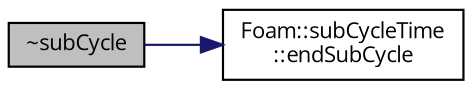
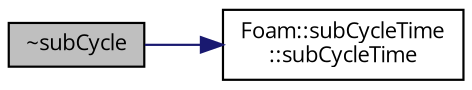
(343, 45) -> (343, 45)
